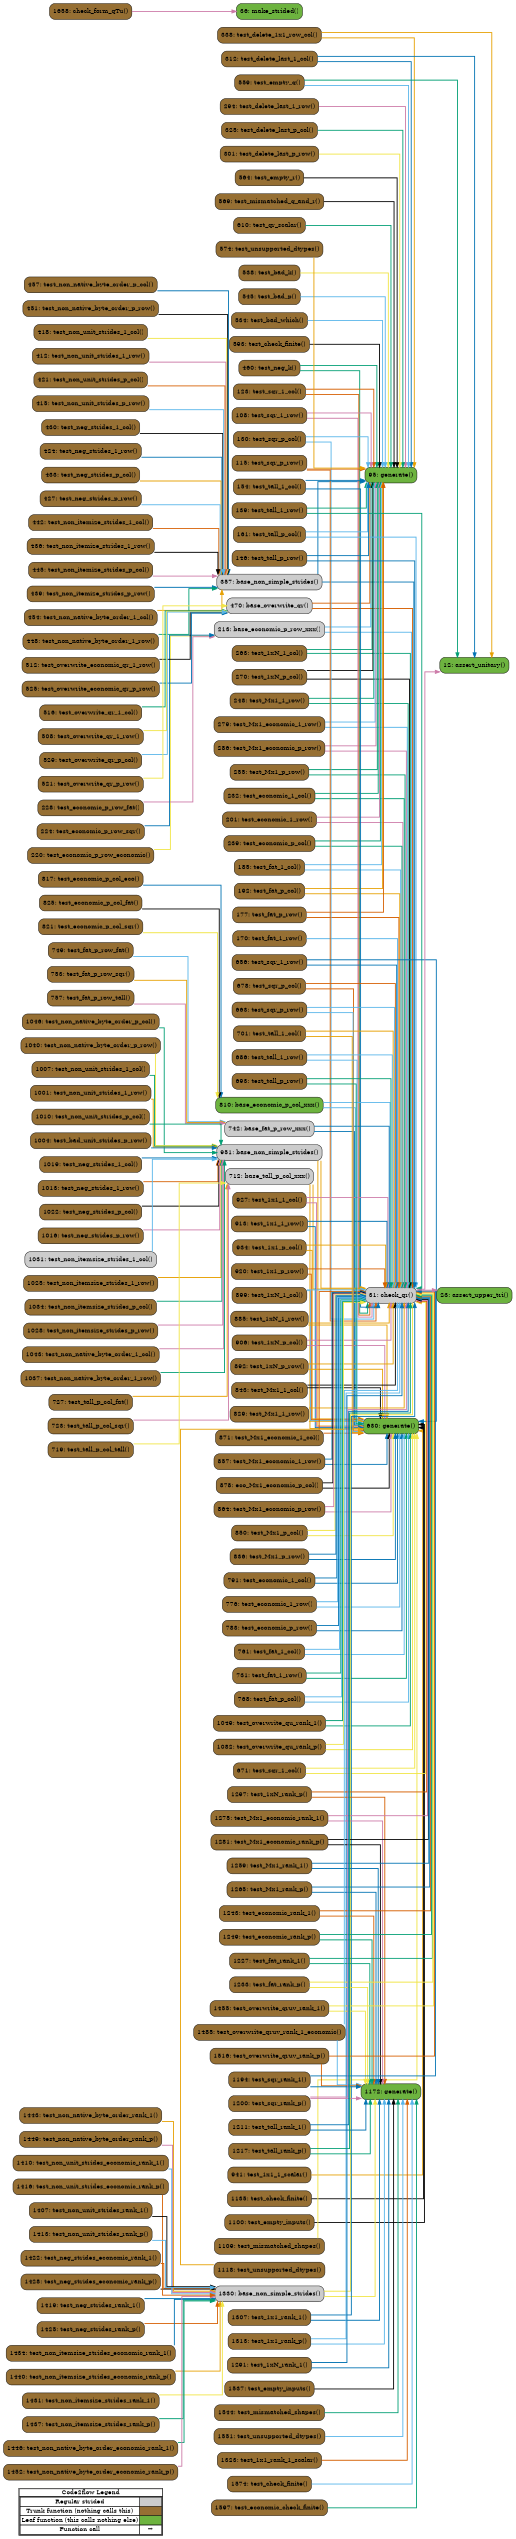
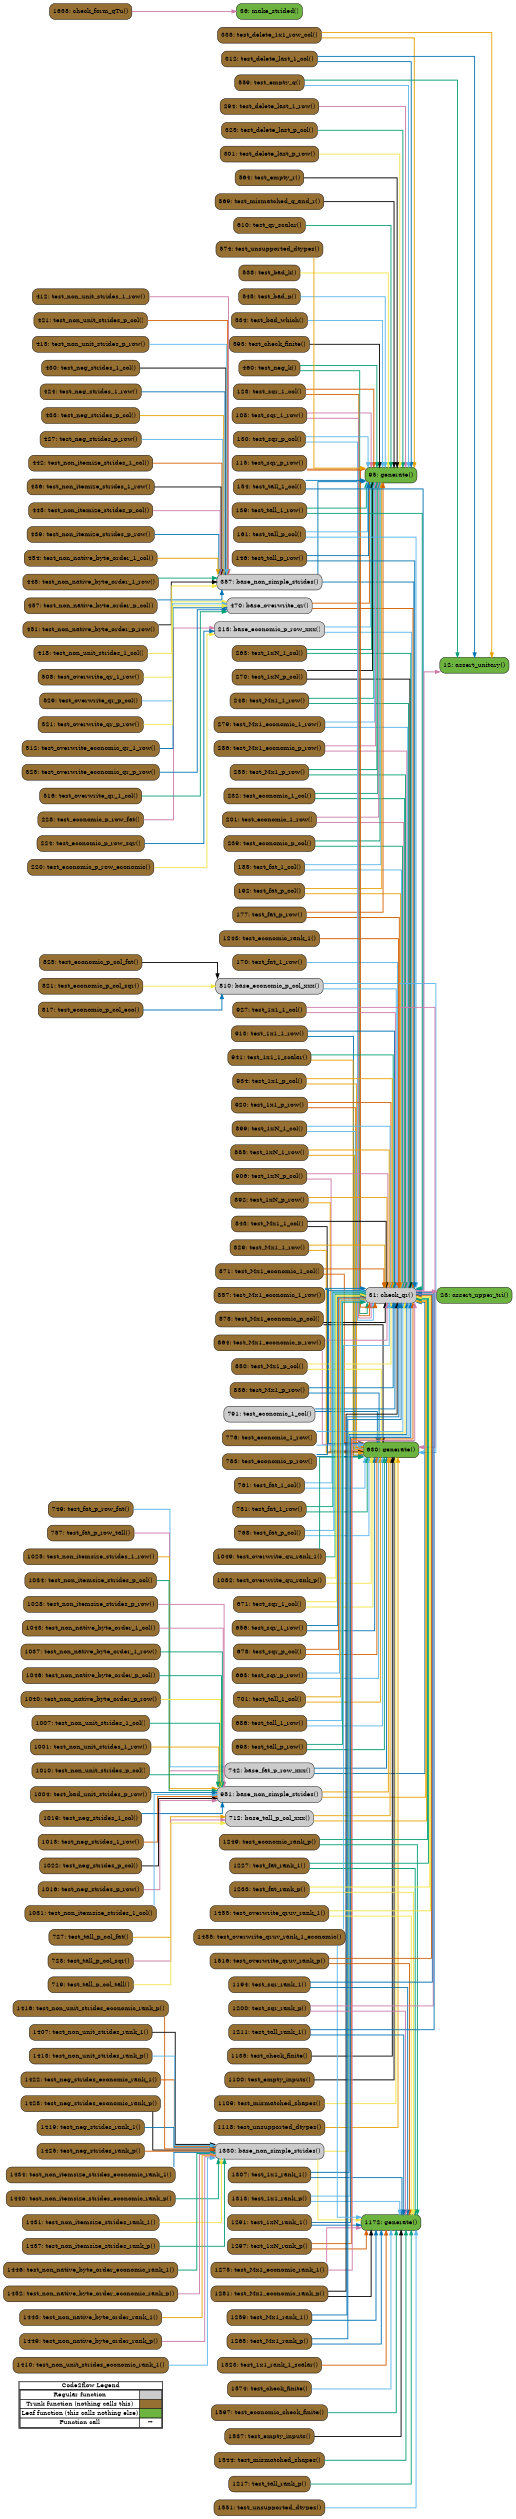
(187, 659) -> (173, 660)
(91, 974) -> none
(269, 1105) -> (269, 986)
(91, 1260) -> (91, 1913)
(269, 1485) -> (269, 1319)
(269, 1581) -> (269, 1414)
(350, 1717) -> (389, 1055)
(374, 1971) -> none
(219, 2371) -> (214, 2199)
(80, 2502) -> (80, 2395)
